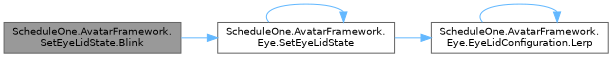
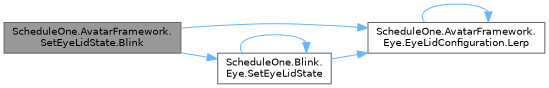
none -> (269, 24)
(306, 38) -> (274, 68)
